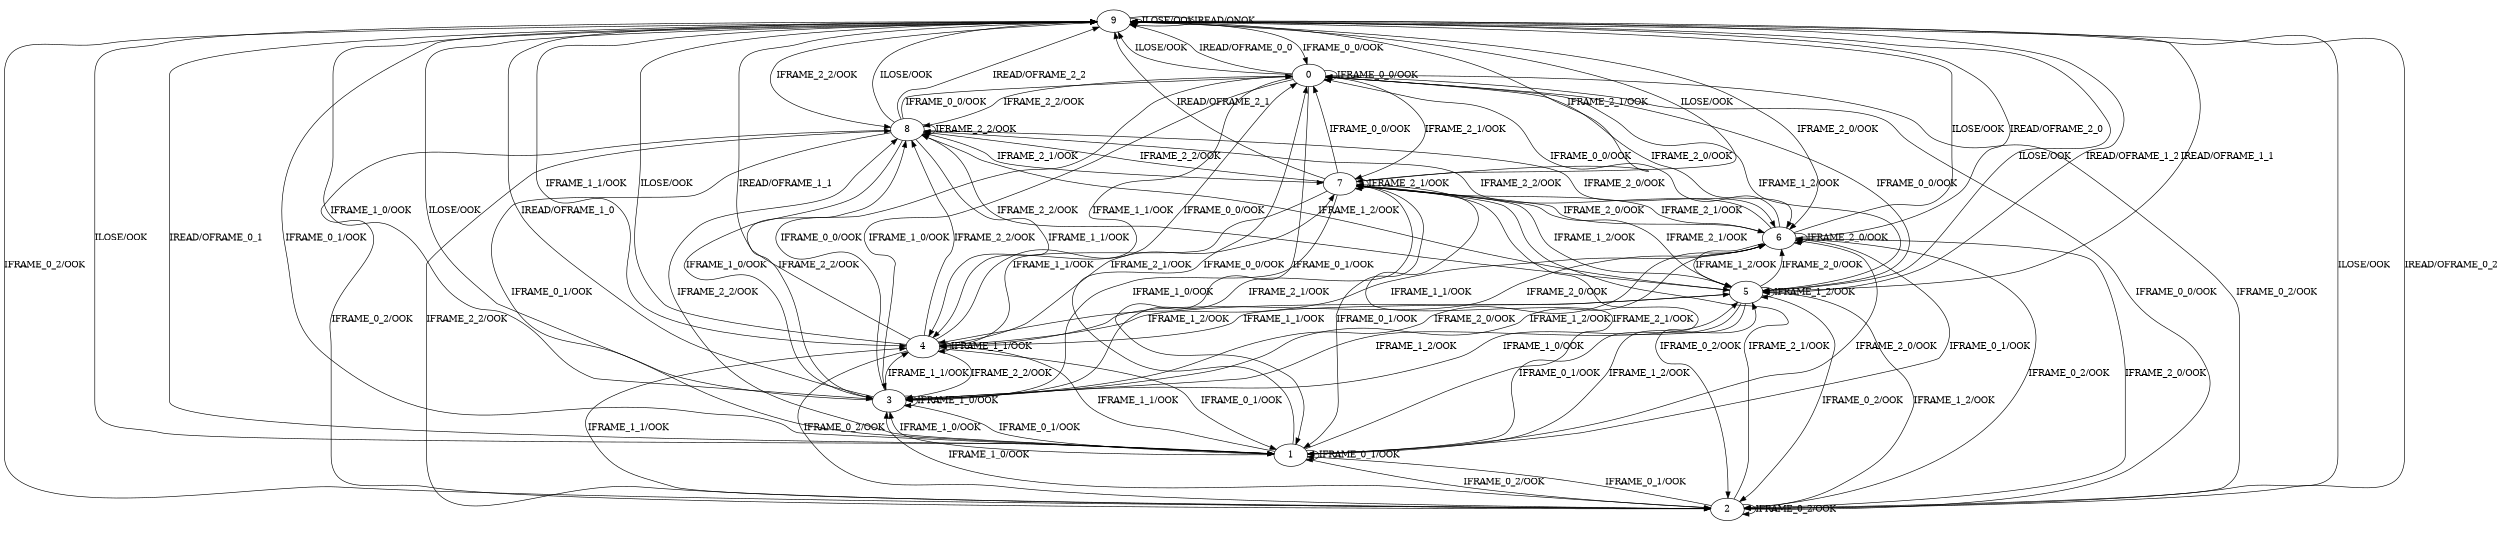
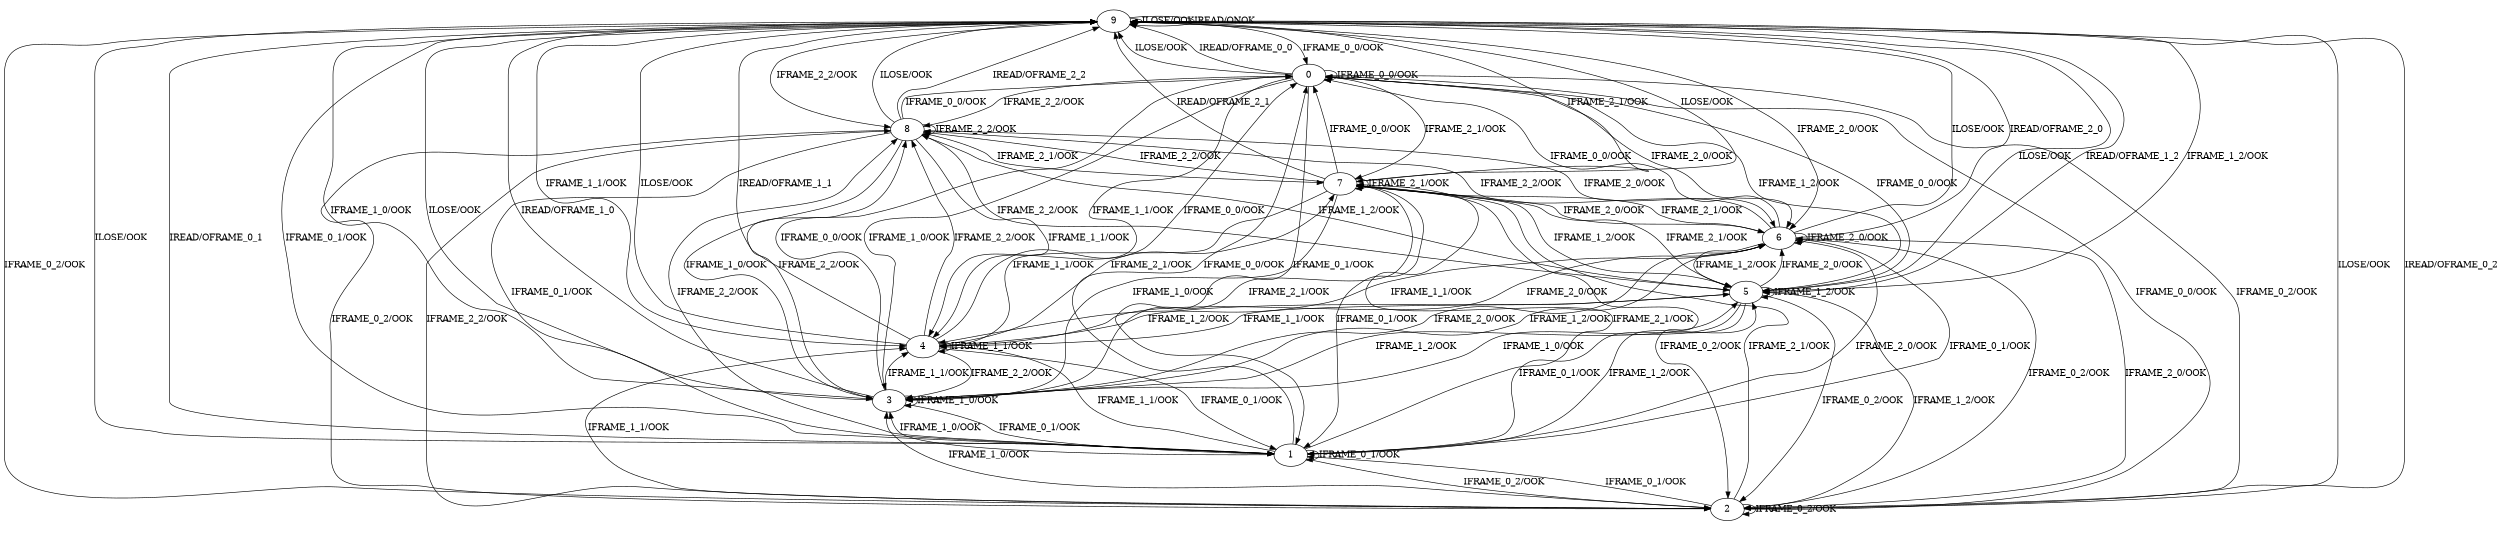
(2228, 157) -> (2228, 157)
(1170, 497) -> none
